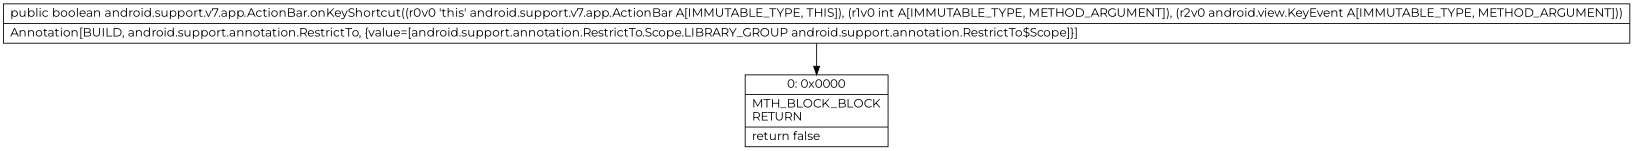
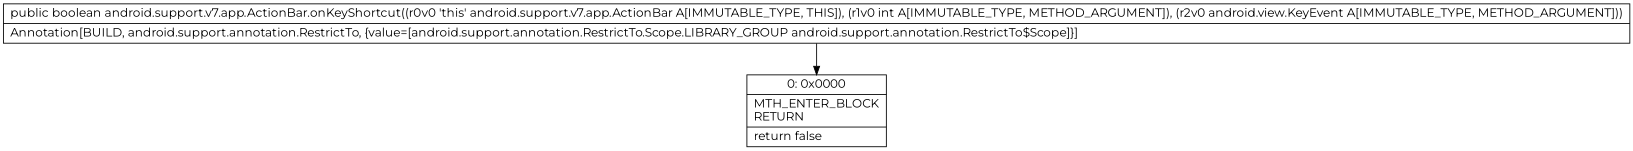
(817, 104) -> (817, 104)
